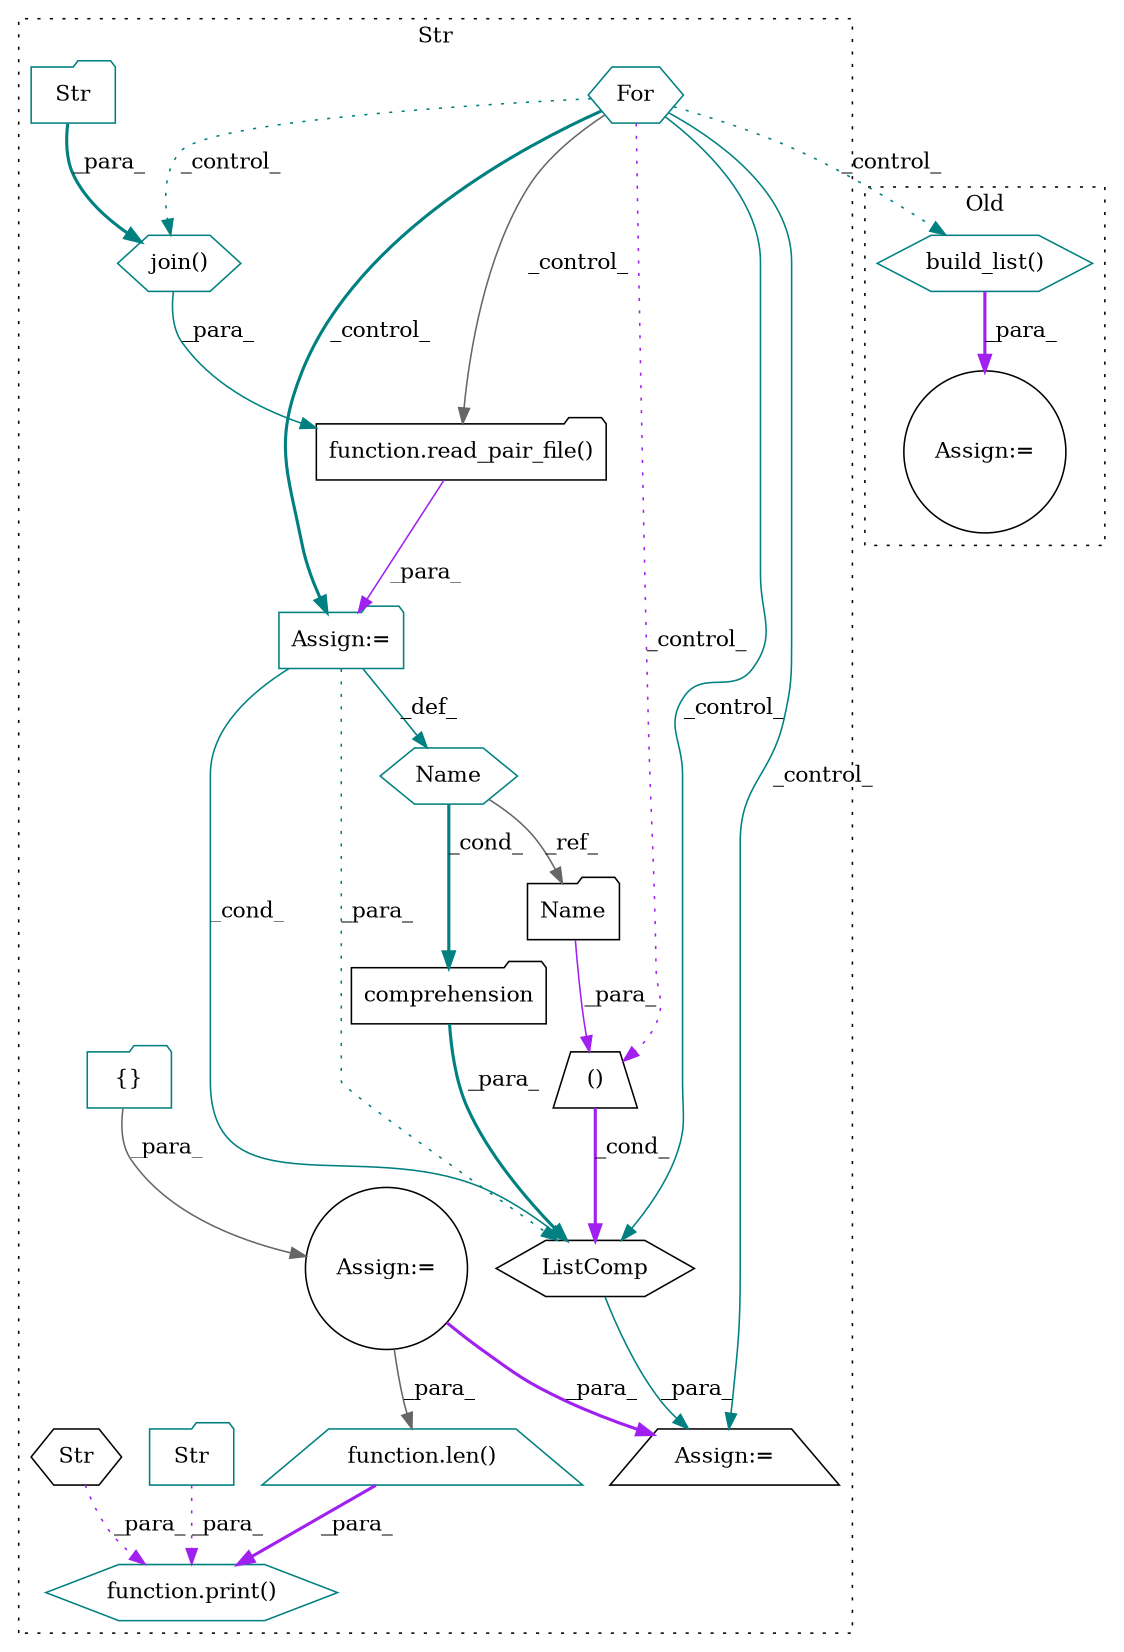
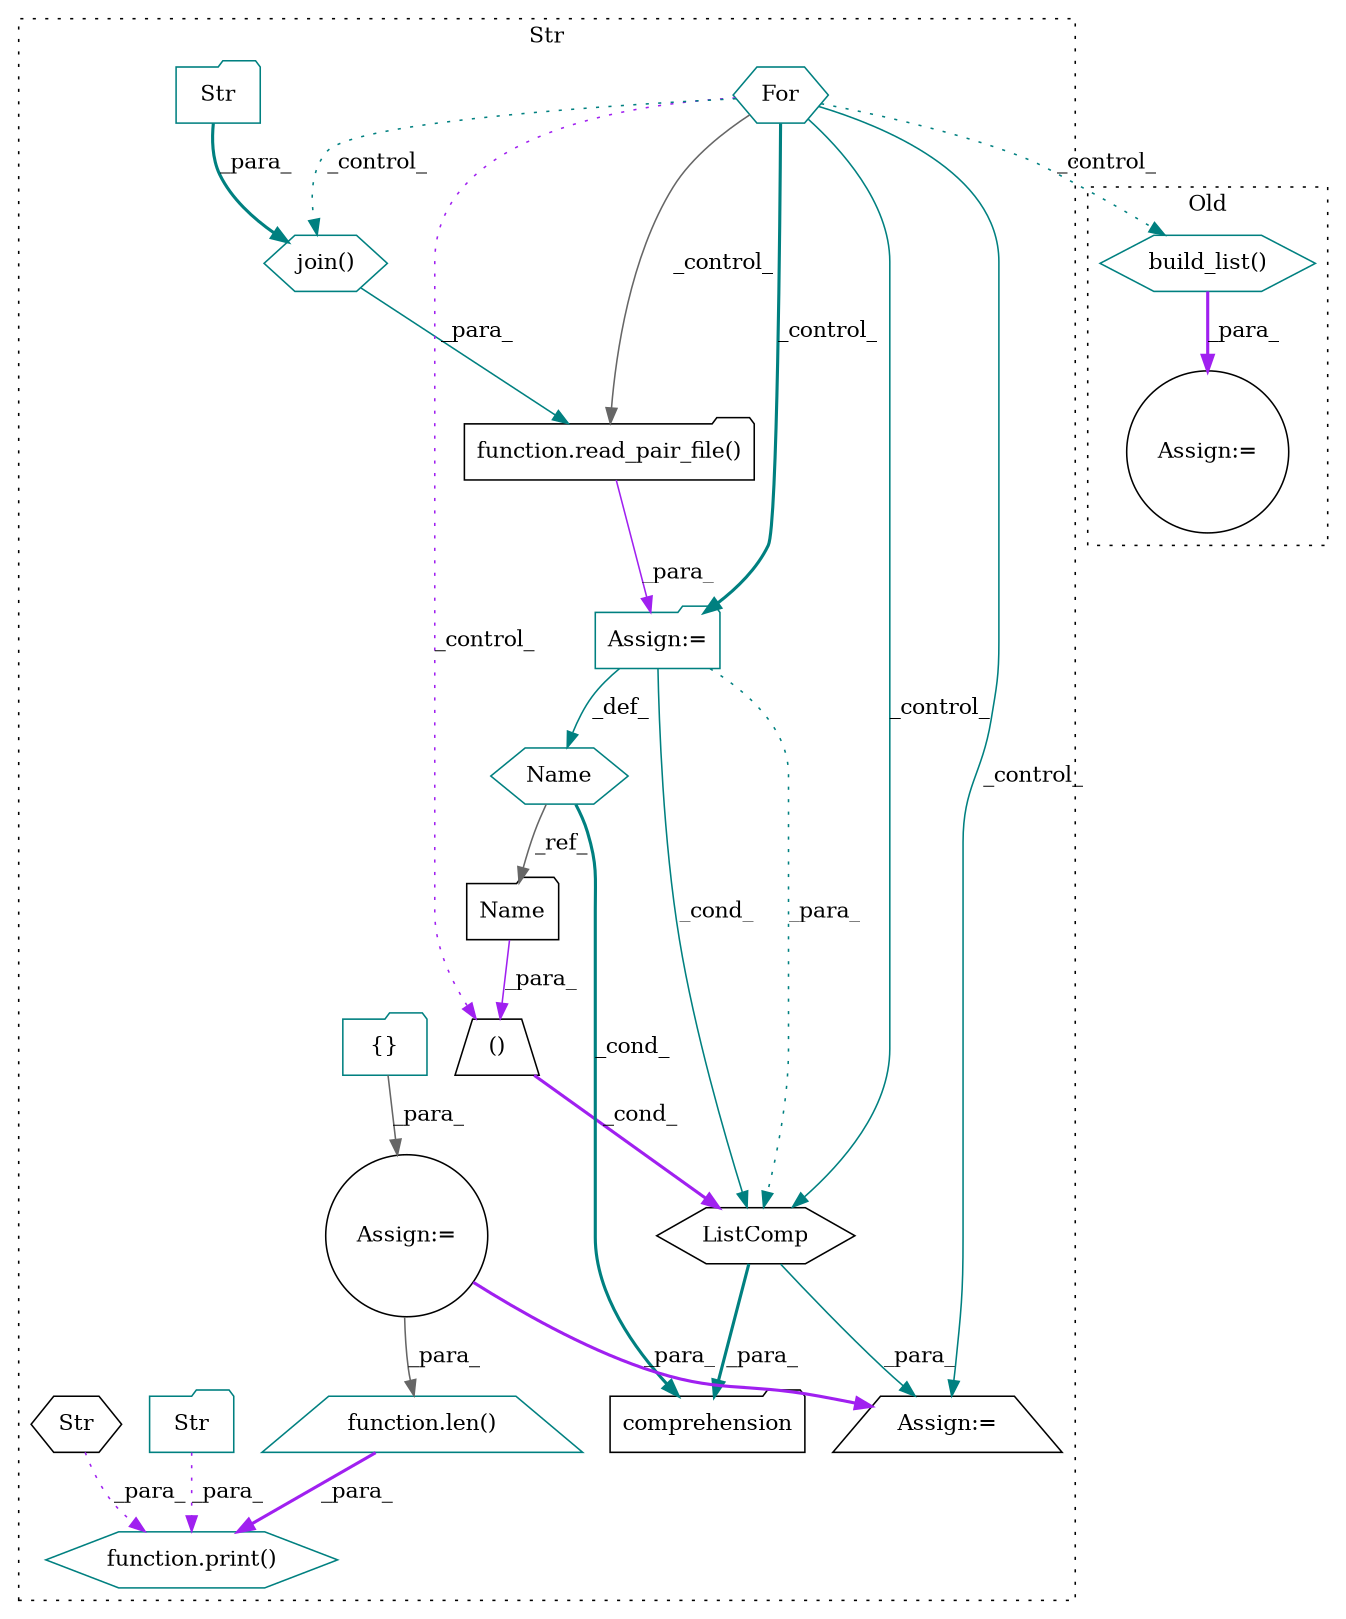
(482, 1136) -> (734, 1322)
